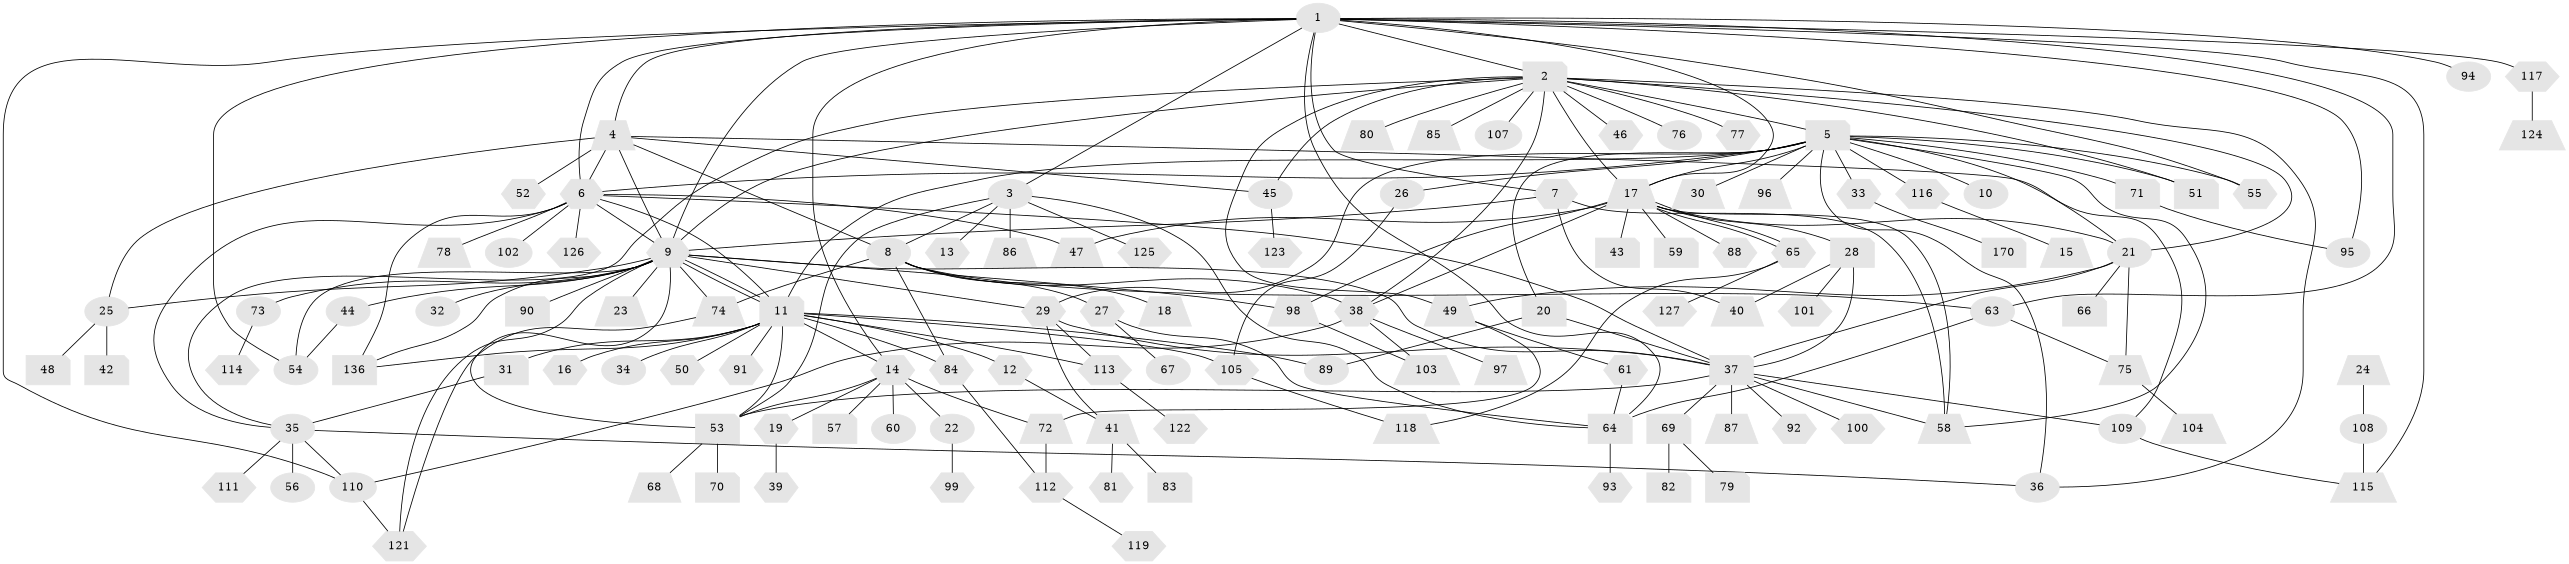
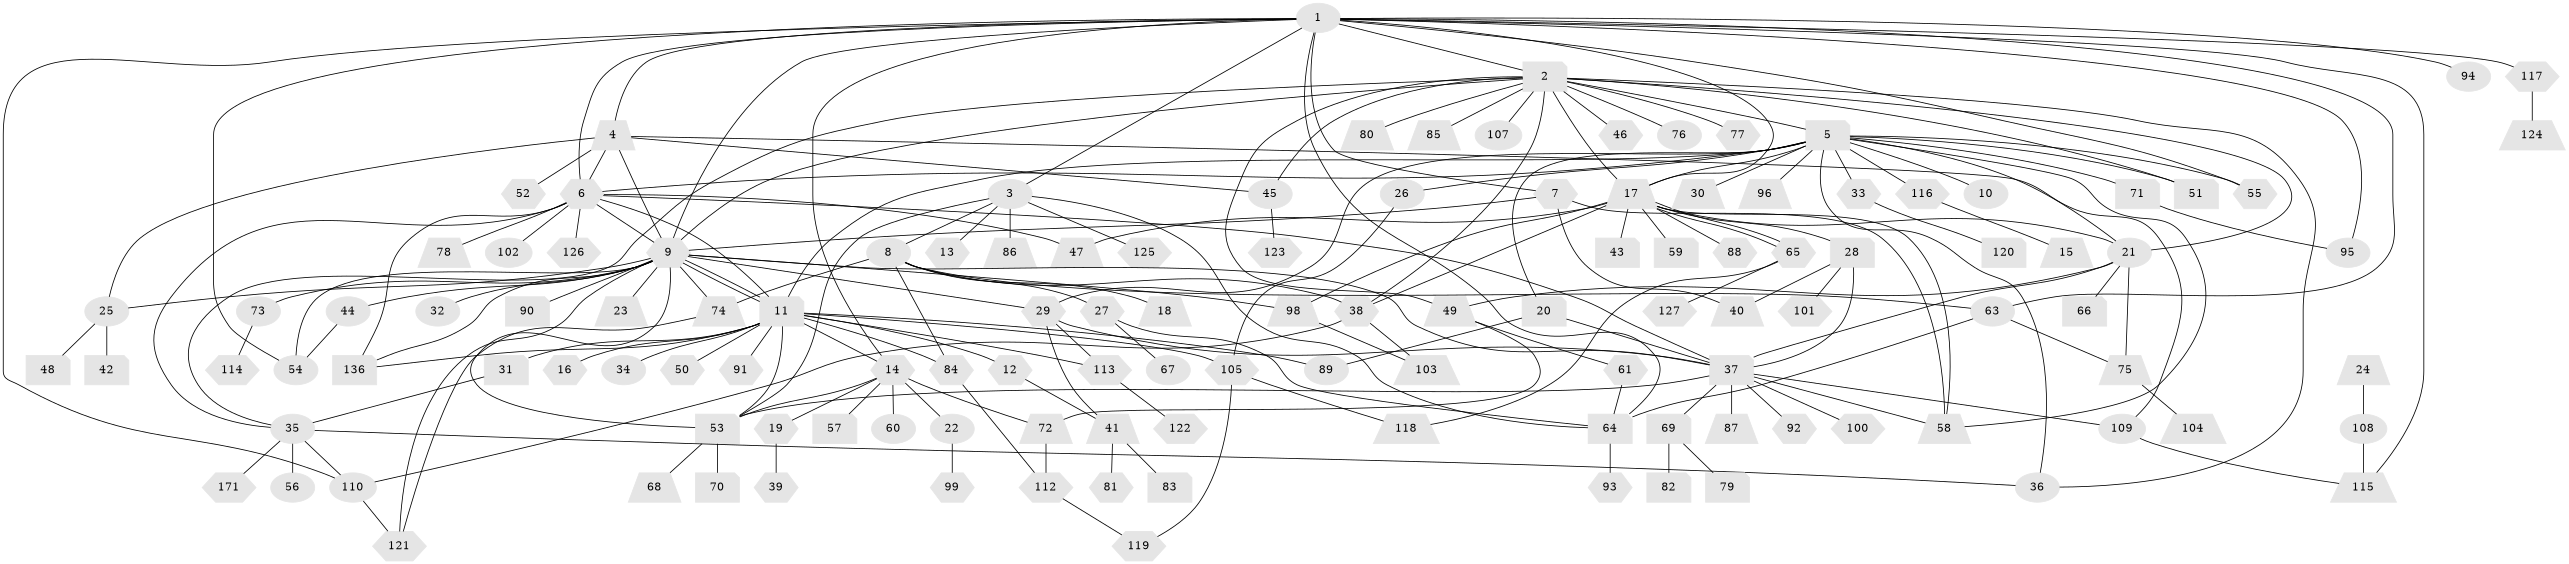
(734, 187) -> none
(2004, 253) -> (2004, 253)
(1501, 370) -> none
none -> (1215, 472)
(229, 488) -> (229, 488)
